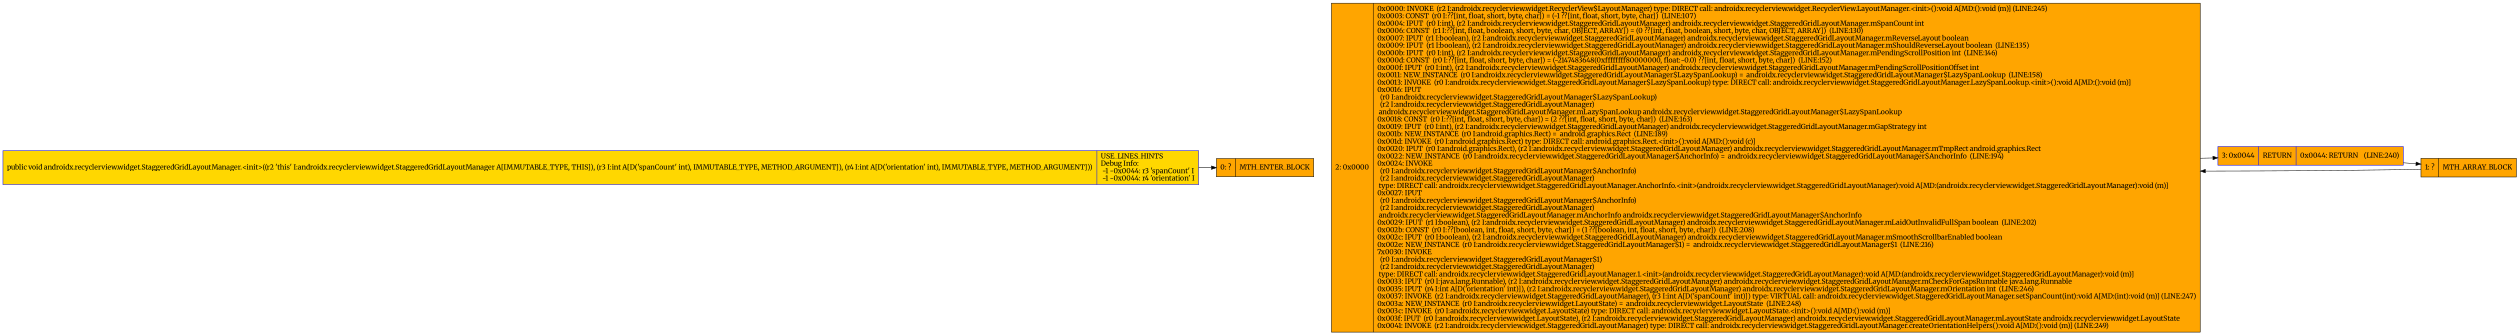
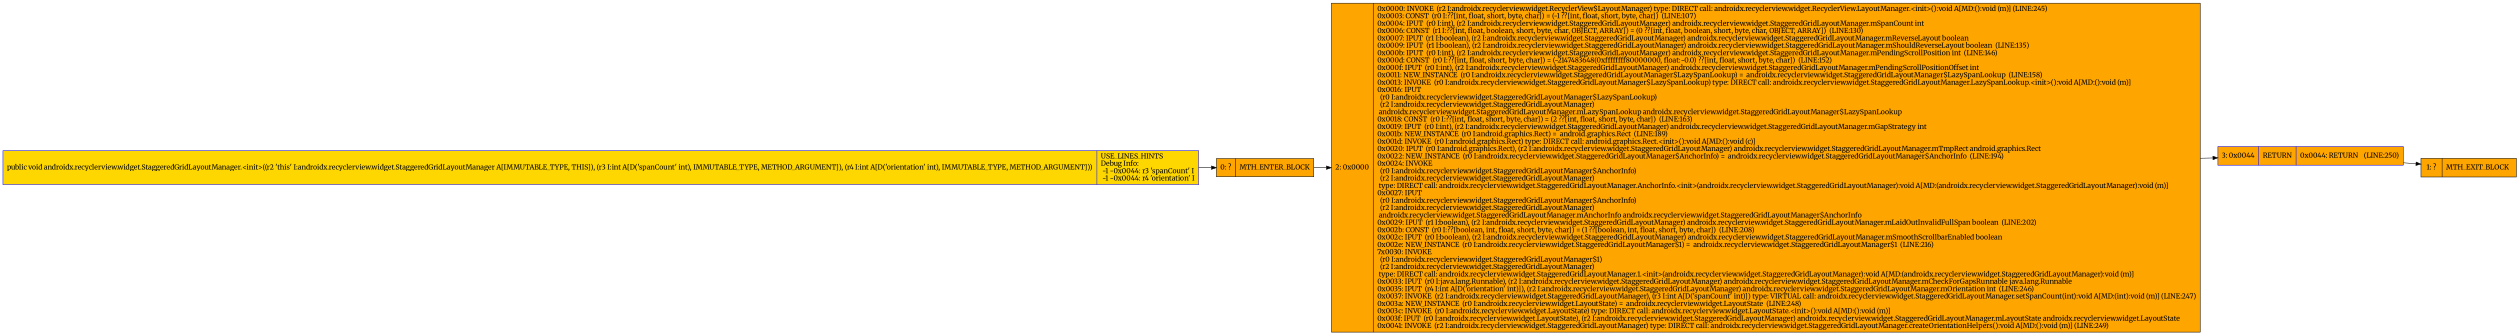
(2350, 156) -> (2350, 156)
(2478, 167) -> (2478, 167)
(2313, 171) -> (1320, 168)
